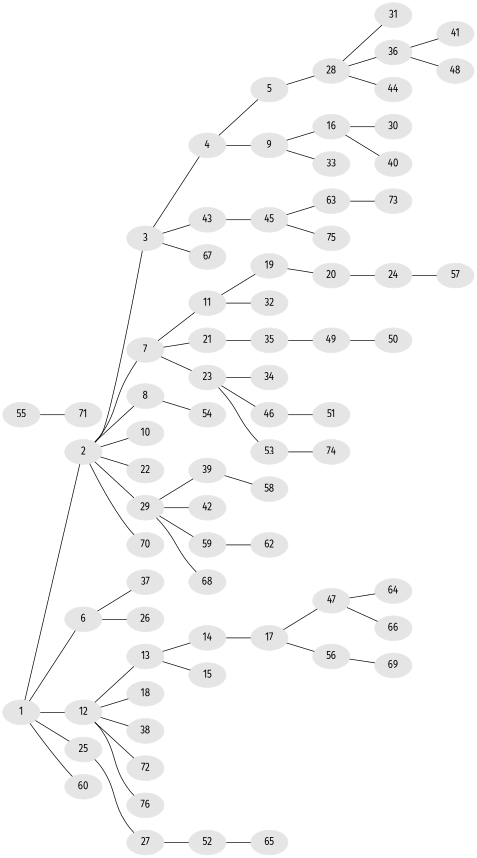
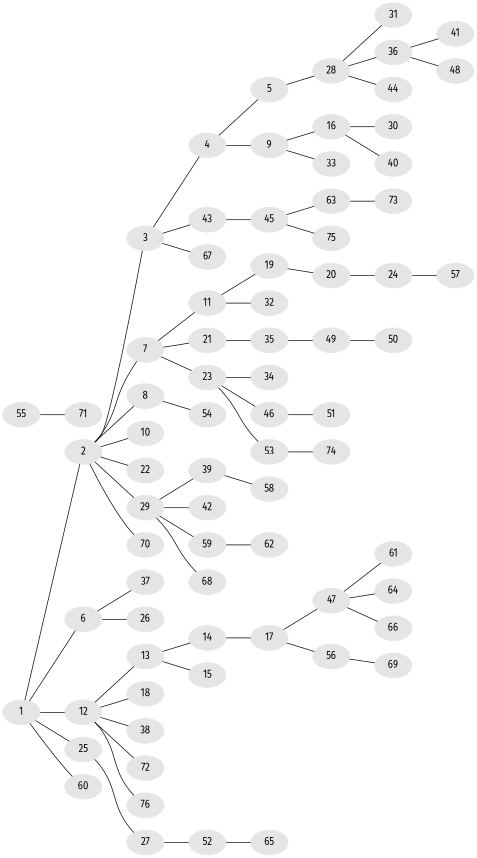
none -> (393, 554)
